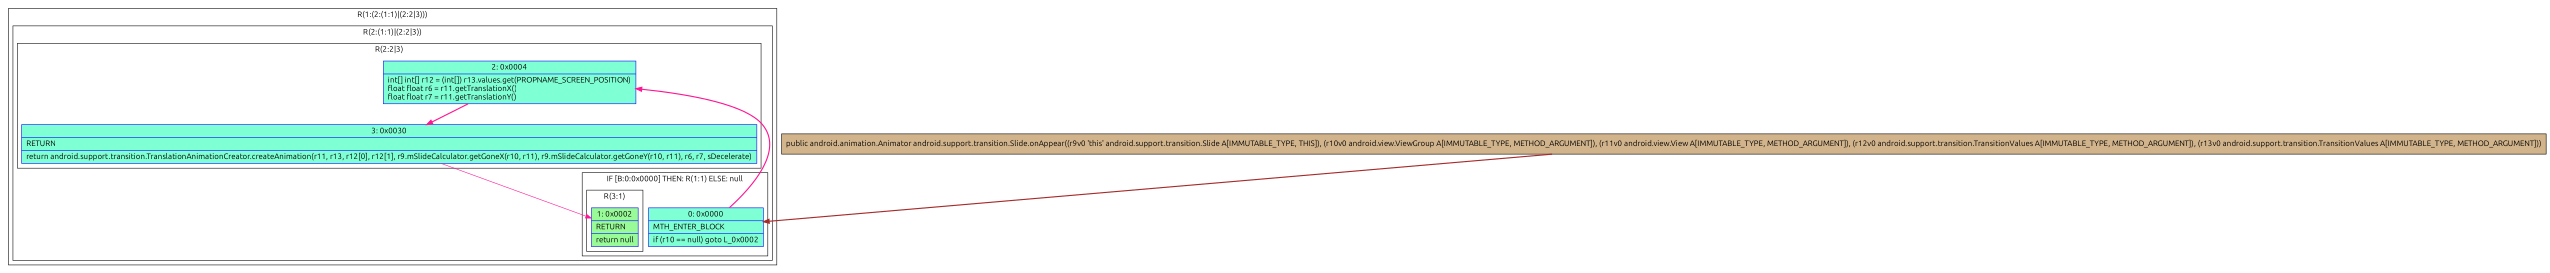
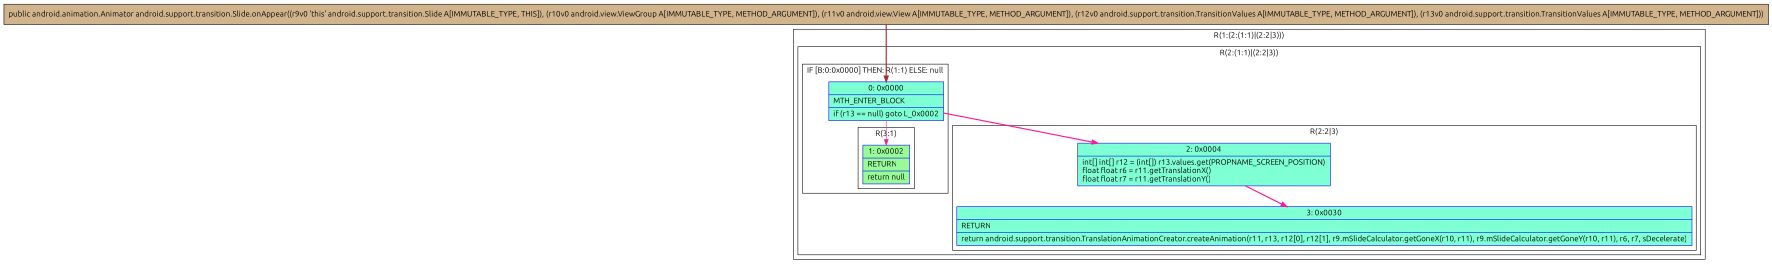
(514, 190) -> (886, 131)
(706, 240) -> (886, 114)
